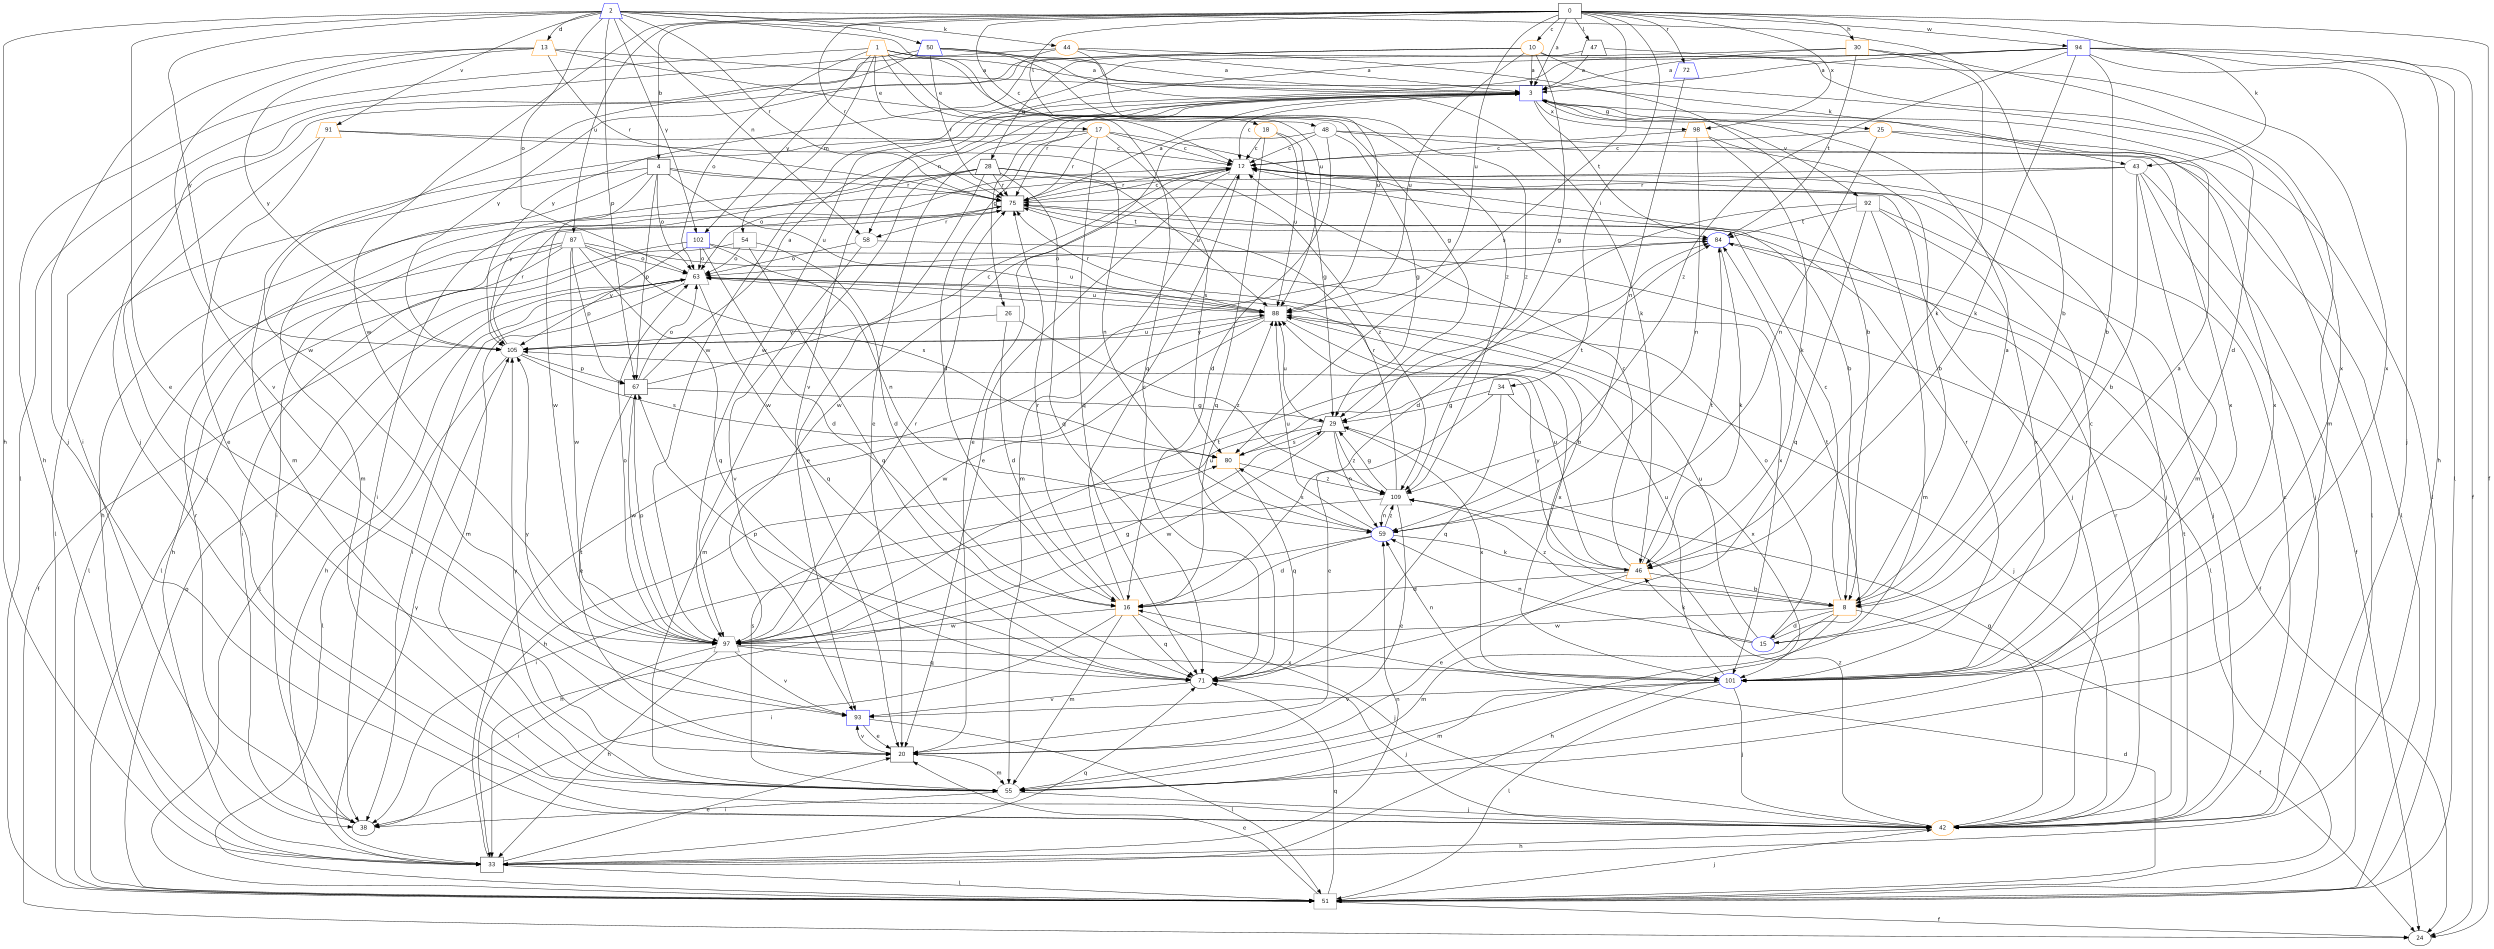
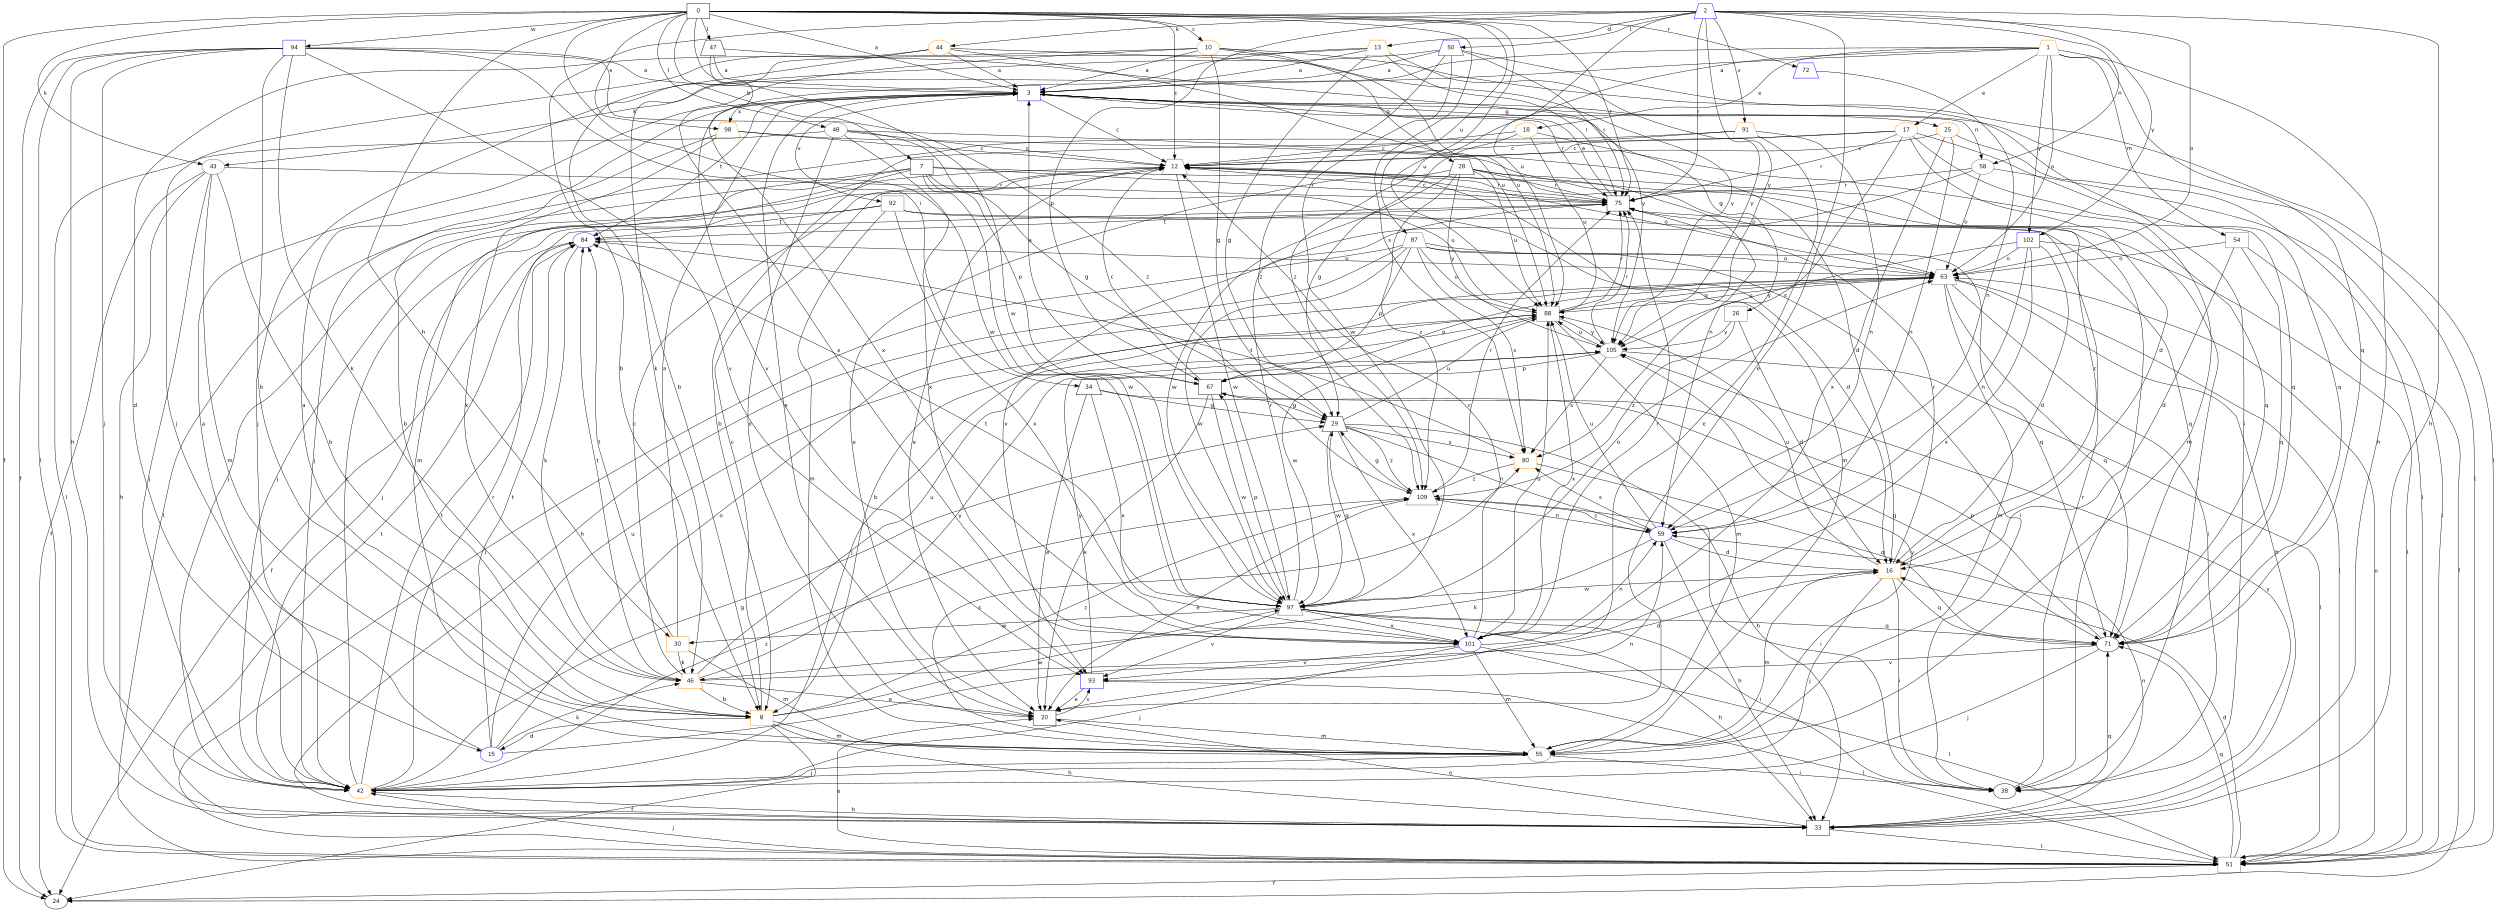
(1060, 91) -> (986, 624)
(659, 167) -> (922, 167)
(941, 220) -> (1803, 186)
